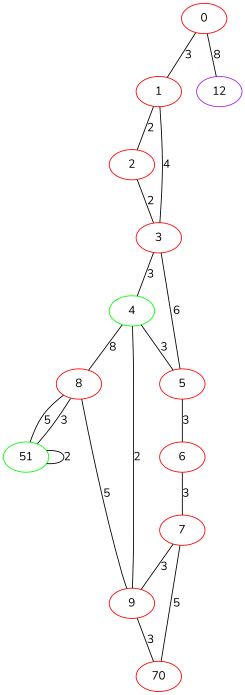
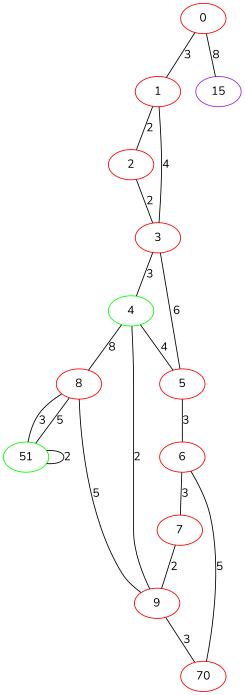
(219, 92) -> (218, 92)
(164, 347) -> (164, 347)
(164, 567) -> (174, 567)
(171, 603) -> (216, 564)
